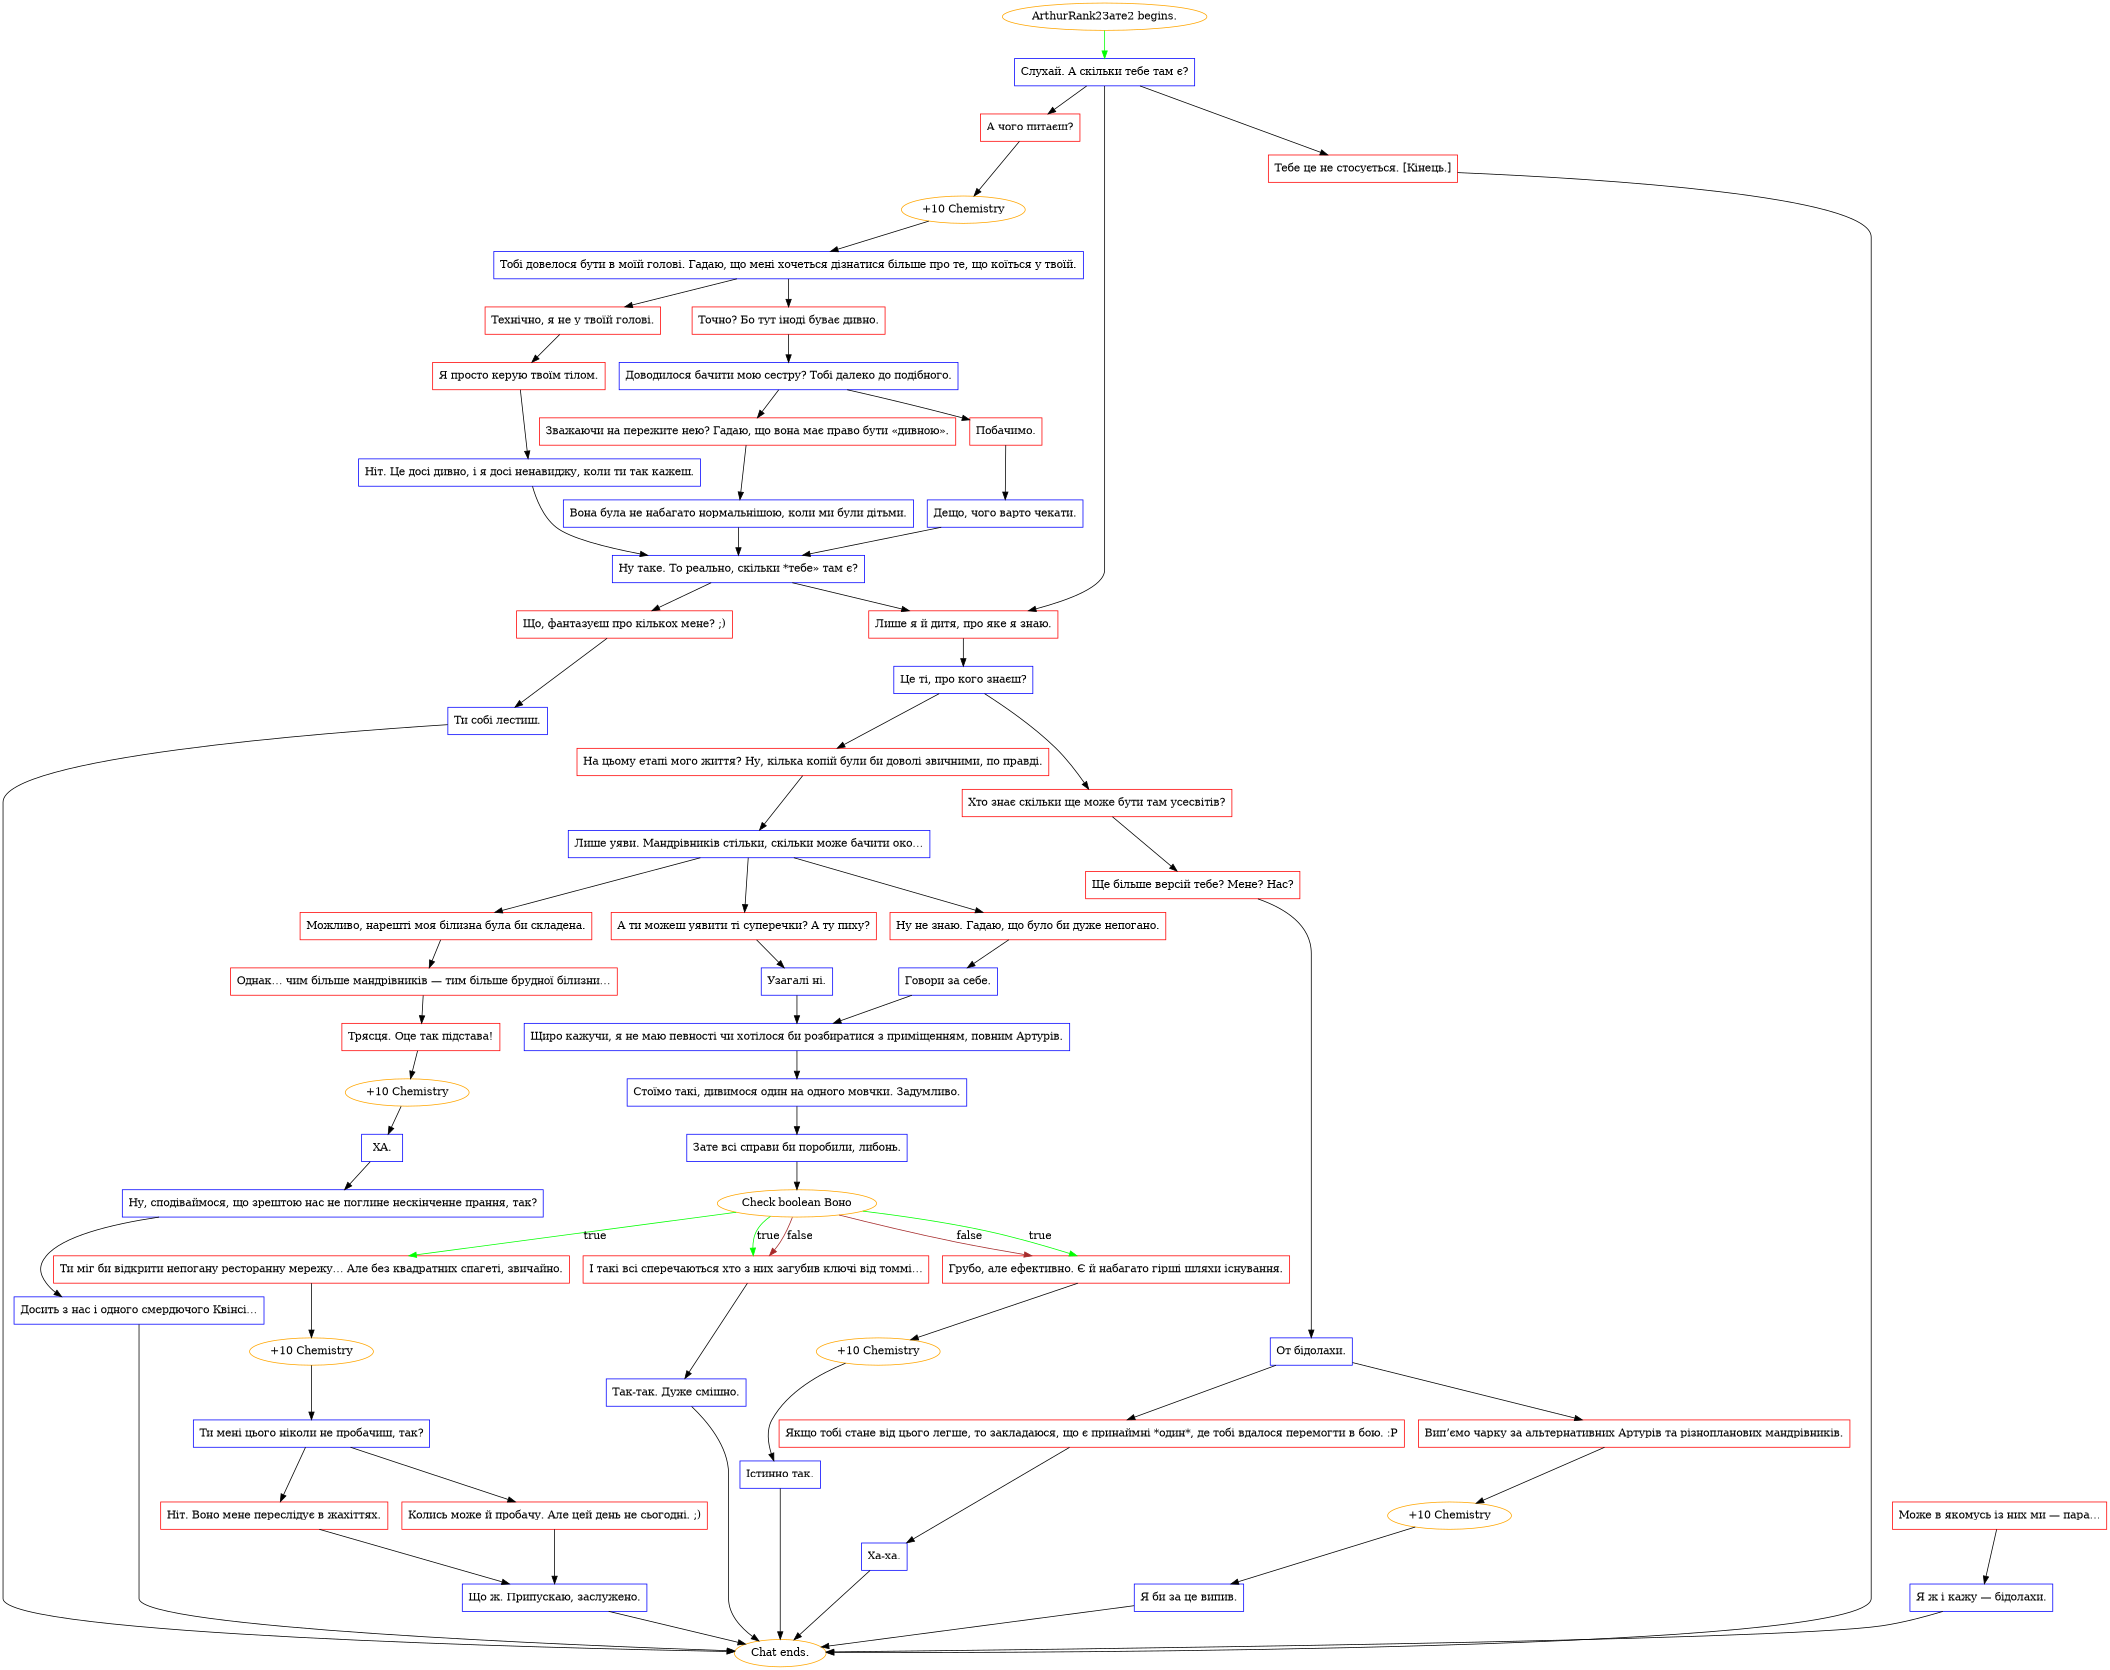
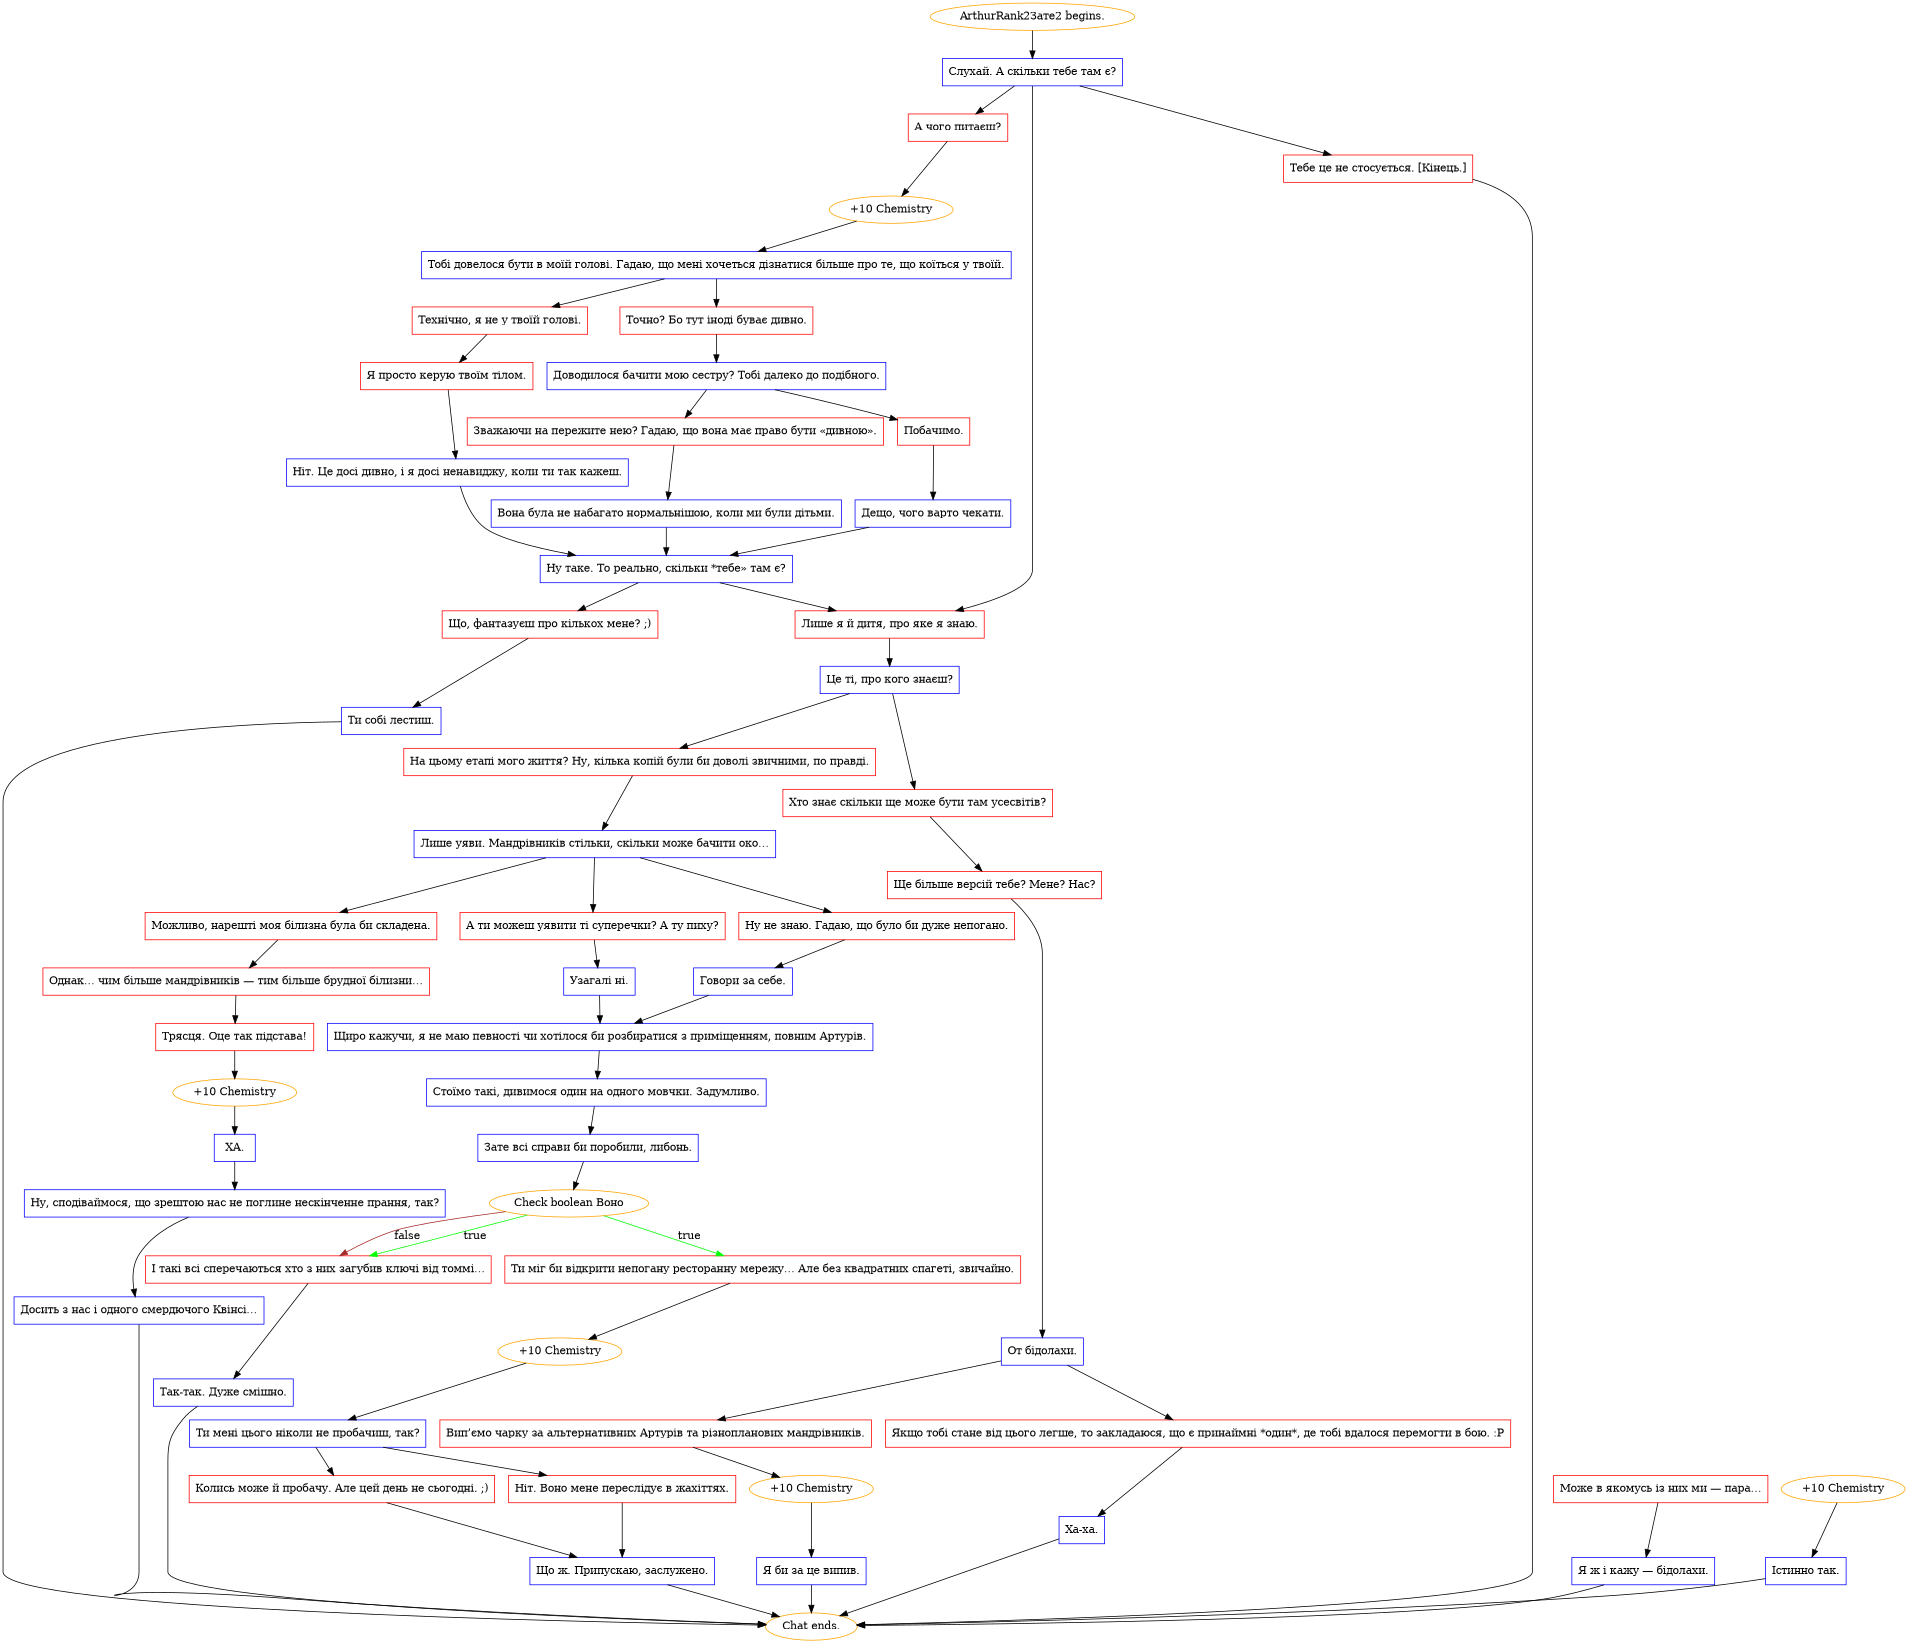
(1105, 41) -> (1032, 41)
(1116, 1269) -> none
